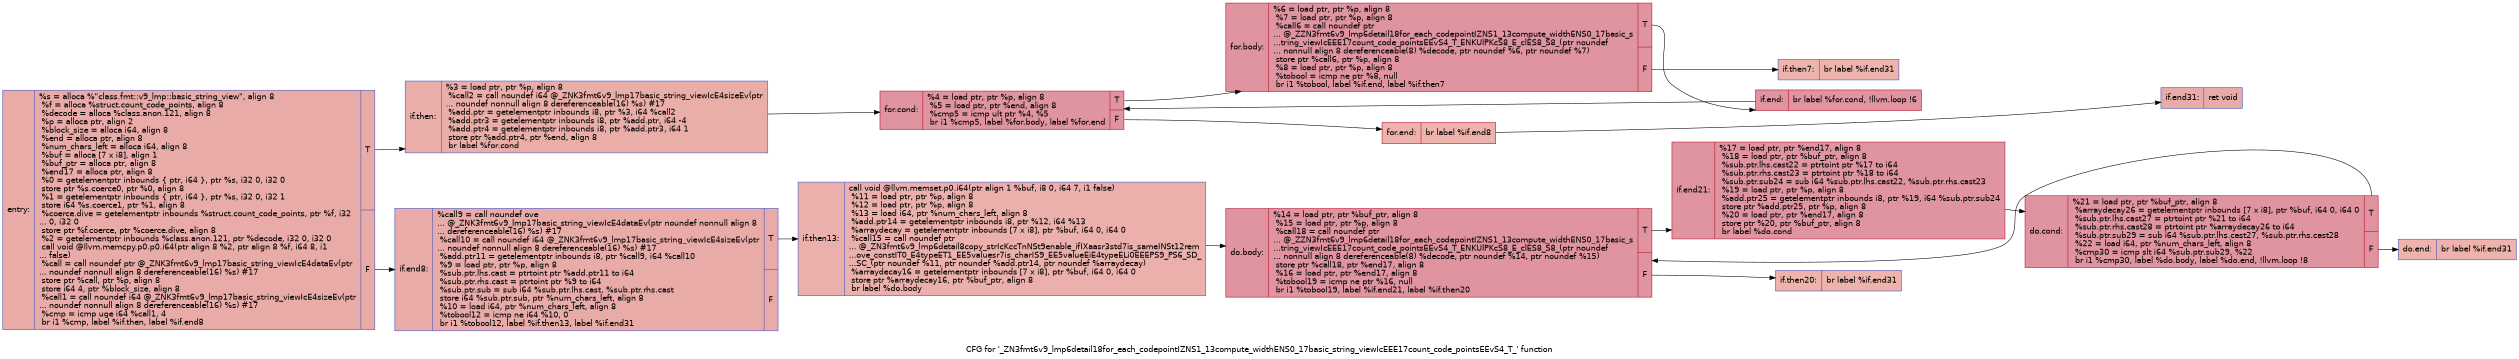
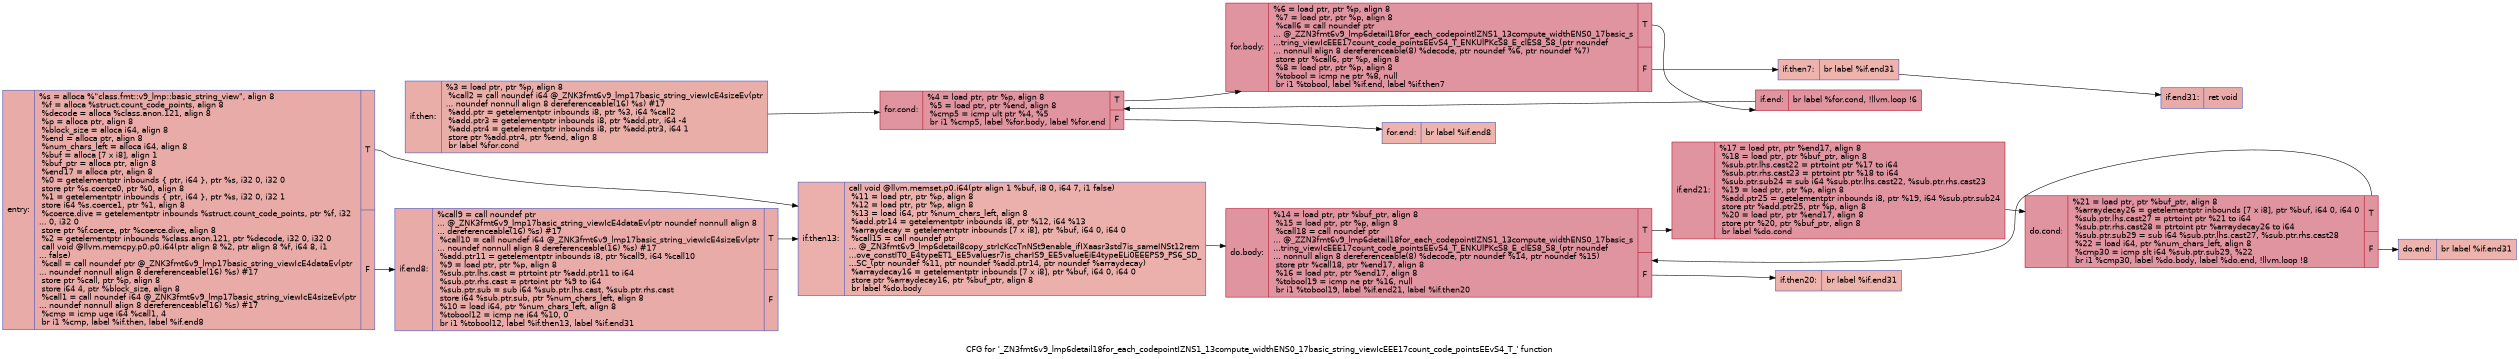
(86, 122) -> (86, 122)
(1826, 124) -> (2027, 84)
(1439, 133) -> (1439, 133)
(387, 150) -> (582, 187)
(488, 215) -> (487, 215)
